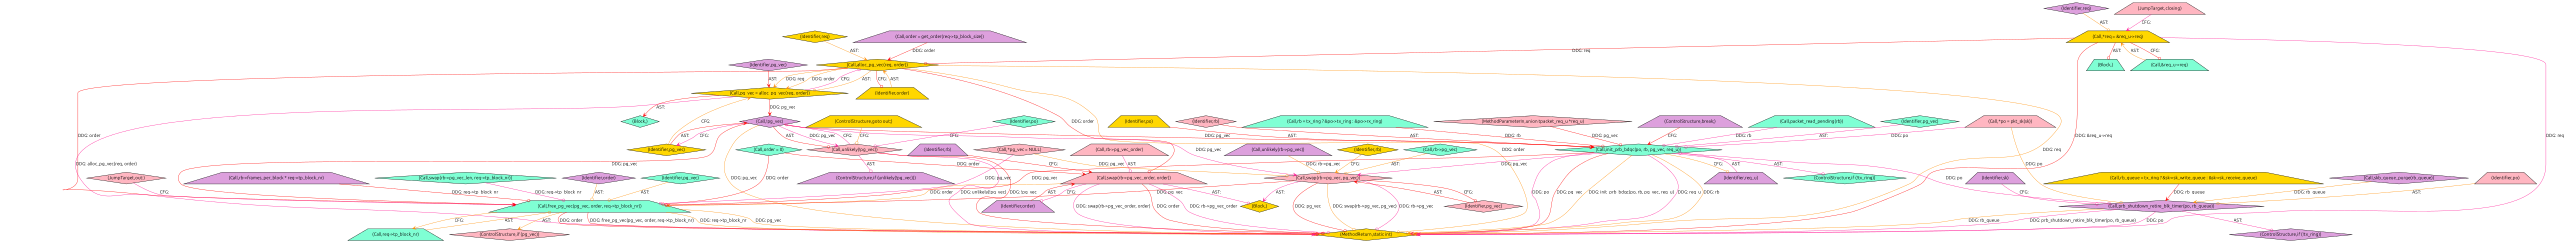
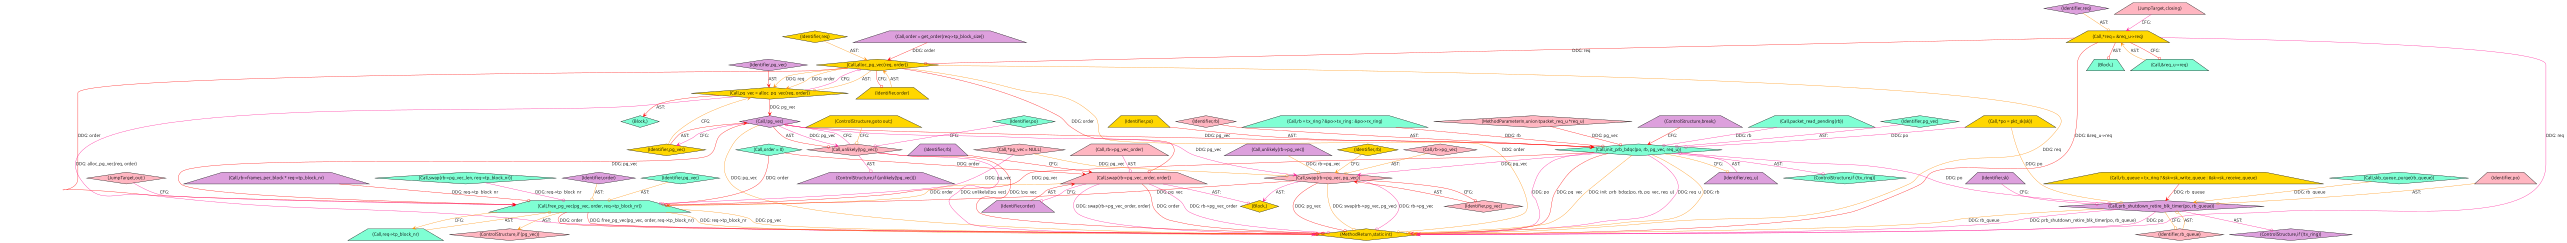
(2010, 122) -> (2010, 122)
(1440, 150) -> (1440, 150)
(2399, 178) -> (2399, 178)
none -> (2180, 235)
